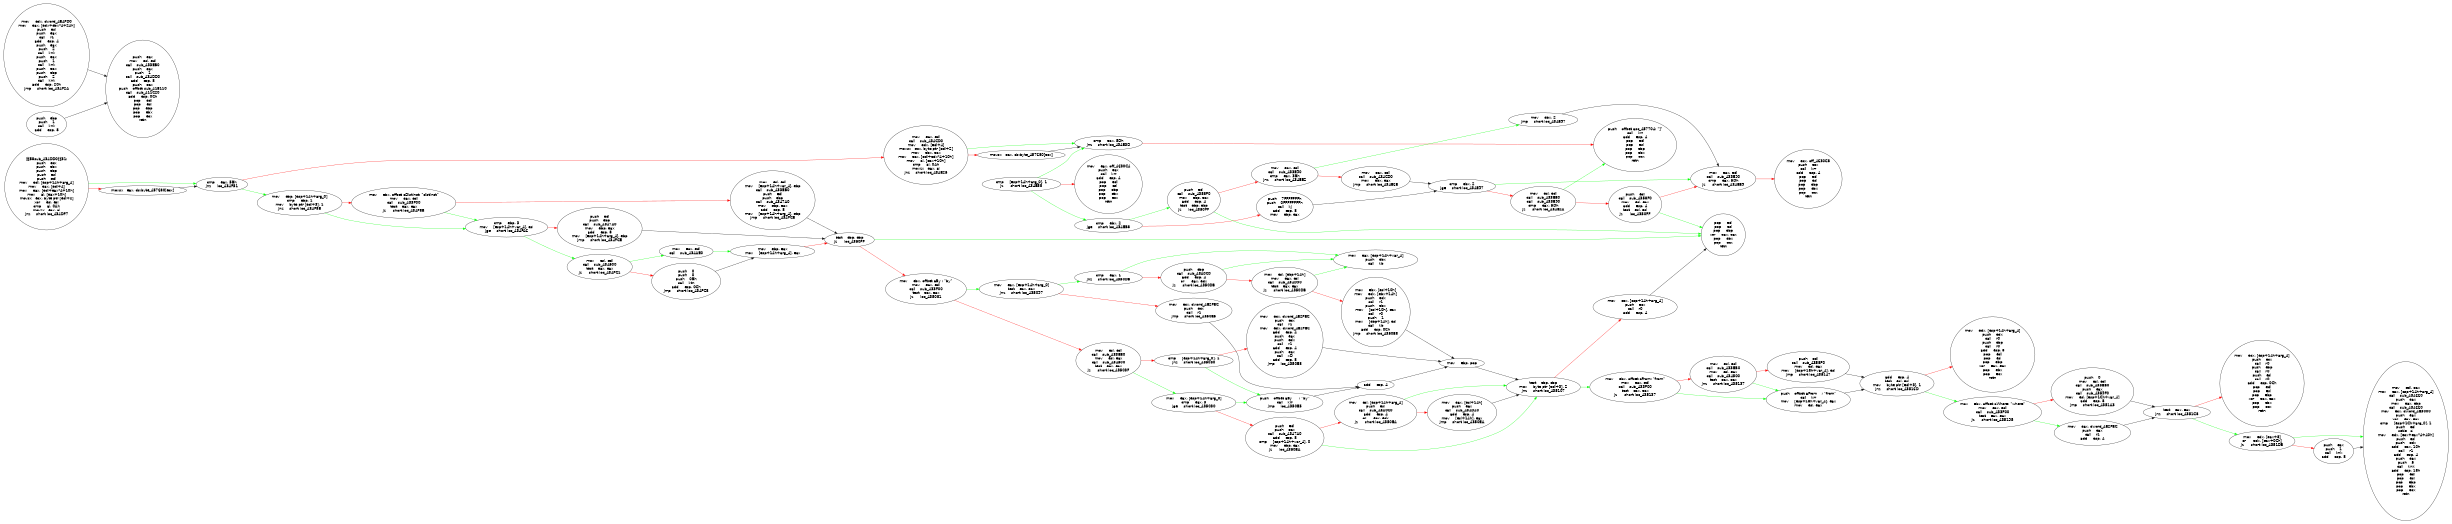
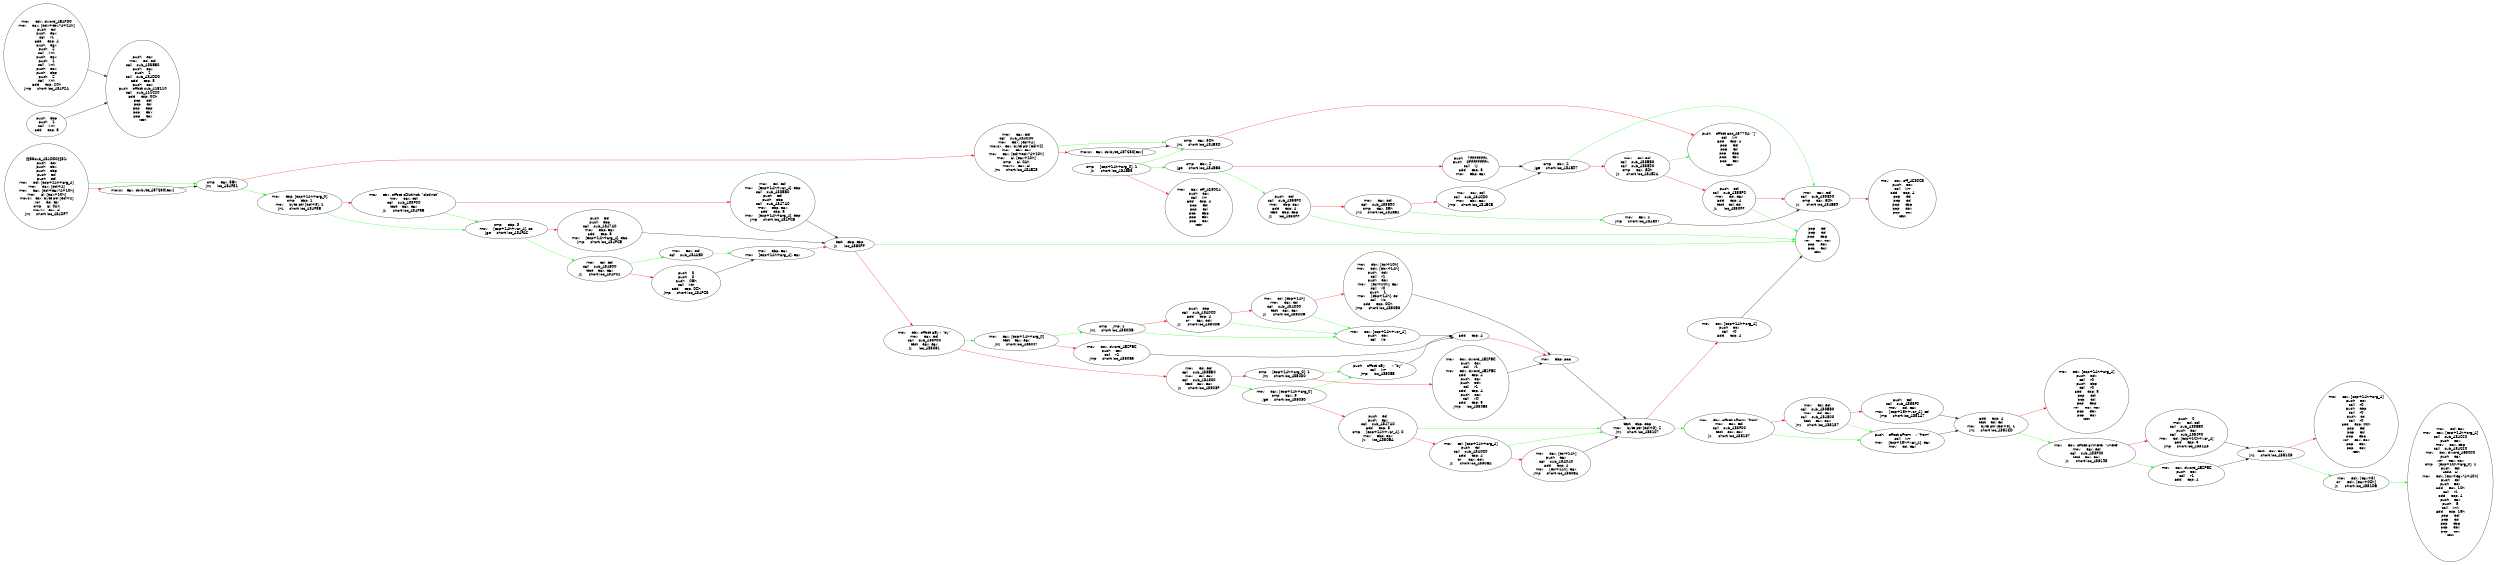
(1108, 278) -> (1112, 329)
none -> (1435, 336)
(1417, 375) -> (1516, 344)
(2334, 451) -> none
